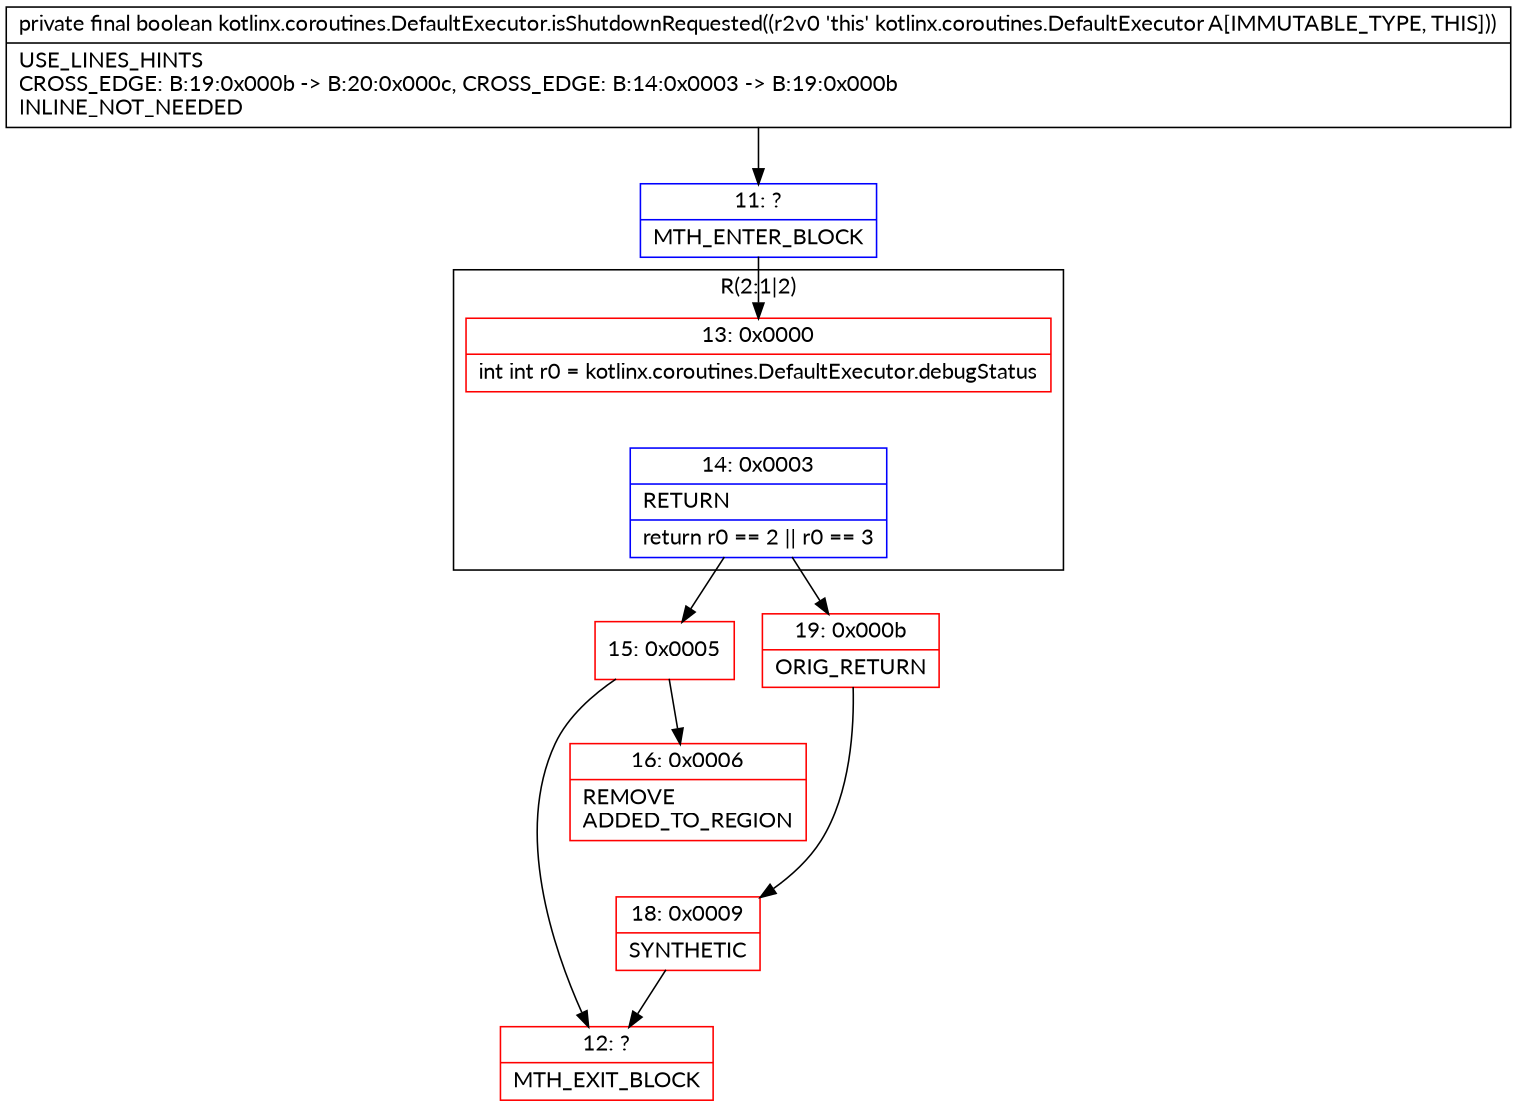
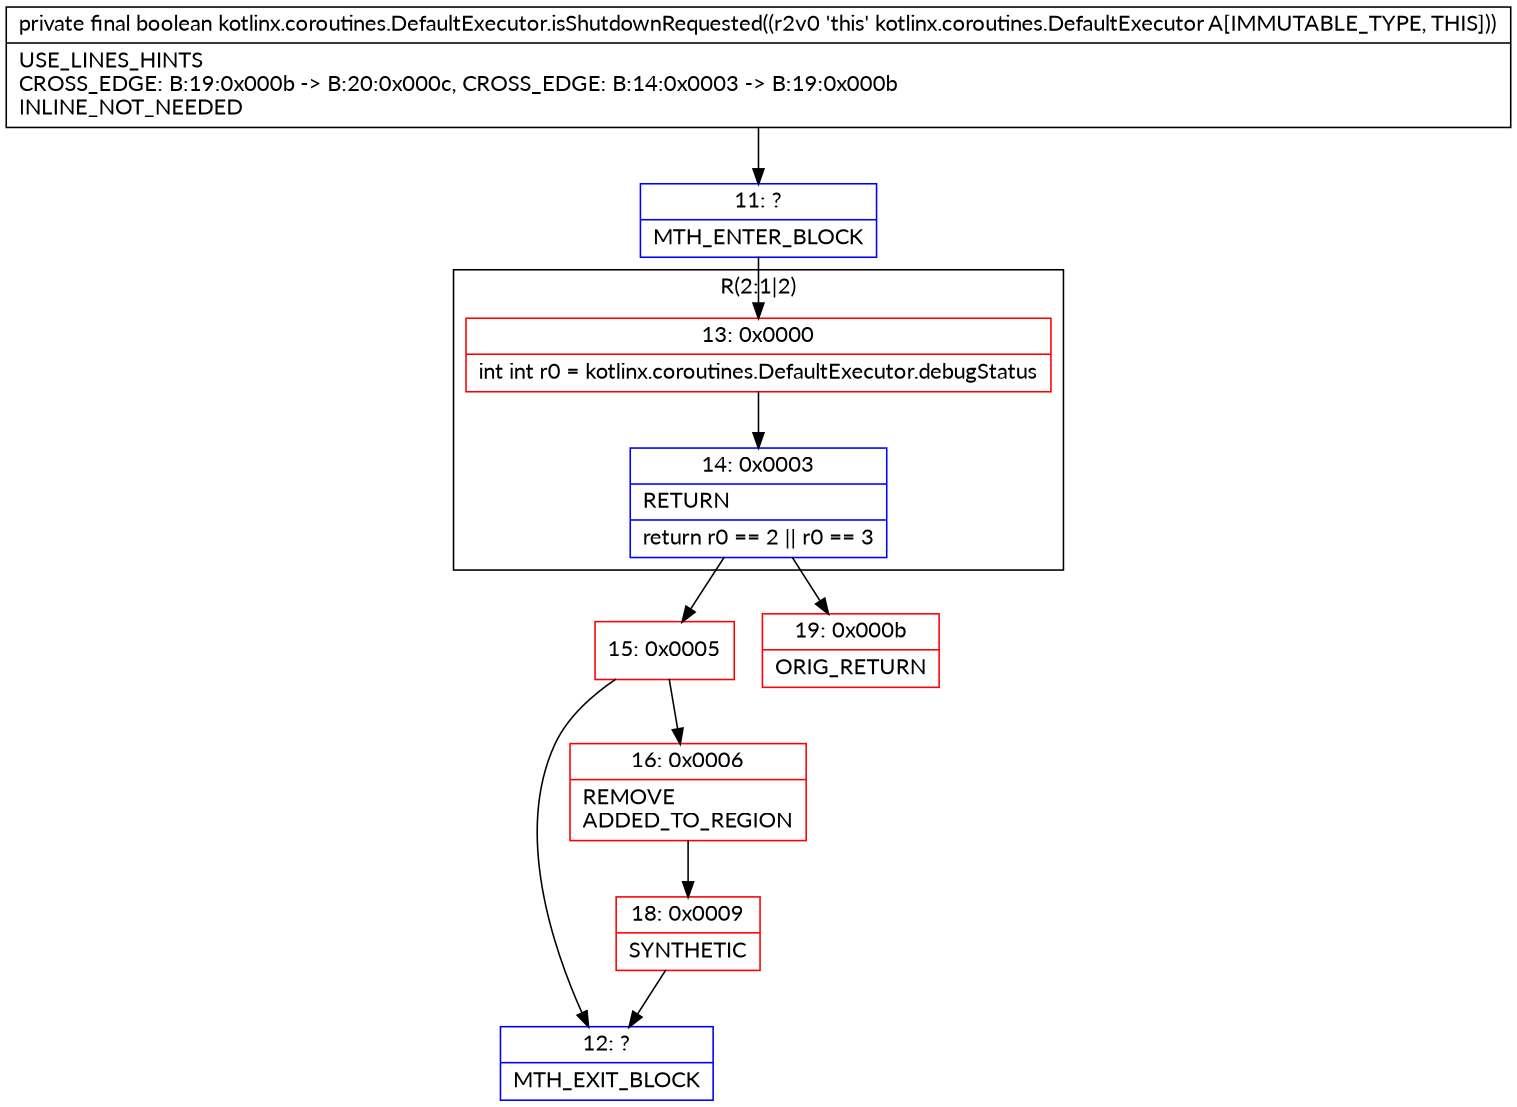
none -> (758, 412)
(840, 799) -> (688, 861)
(607, 1063) -> (607, 1063)
